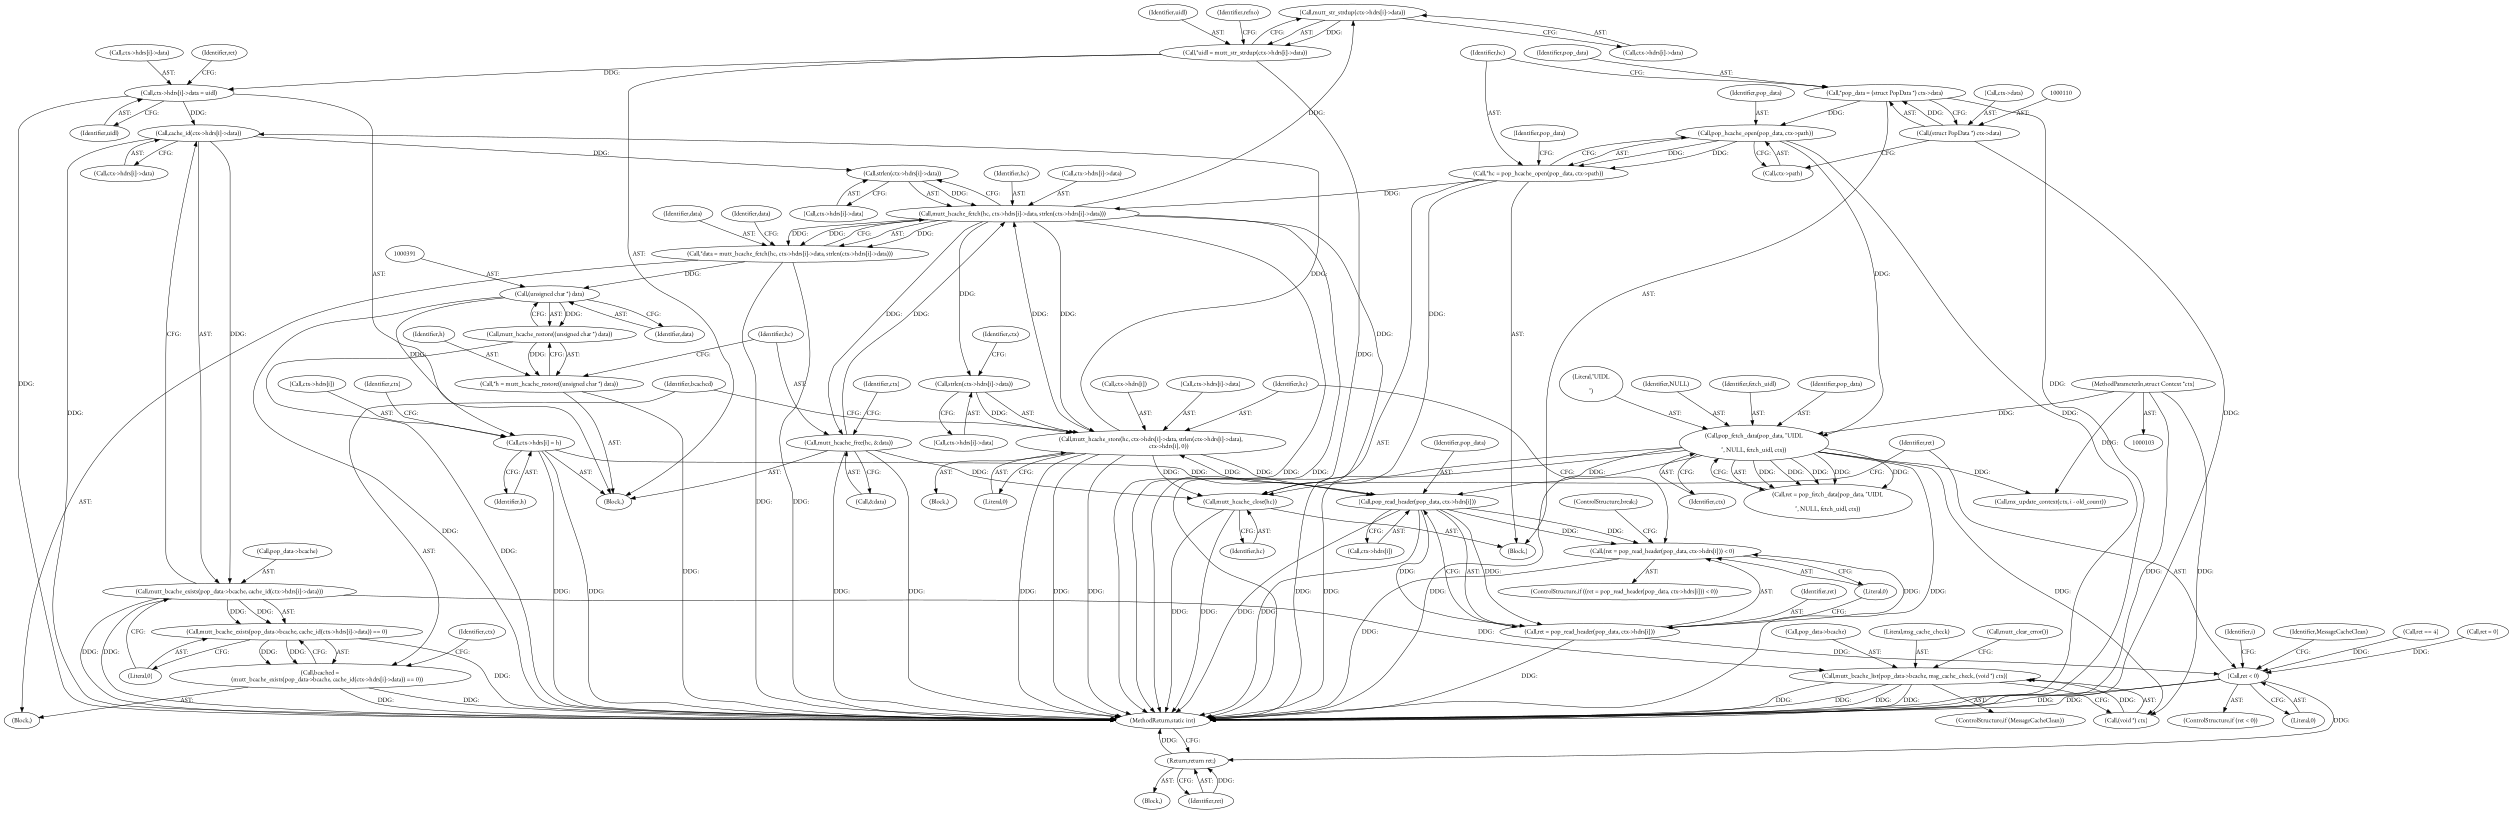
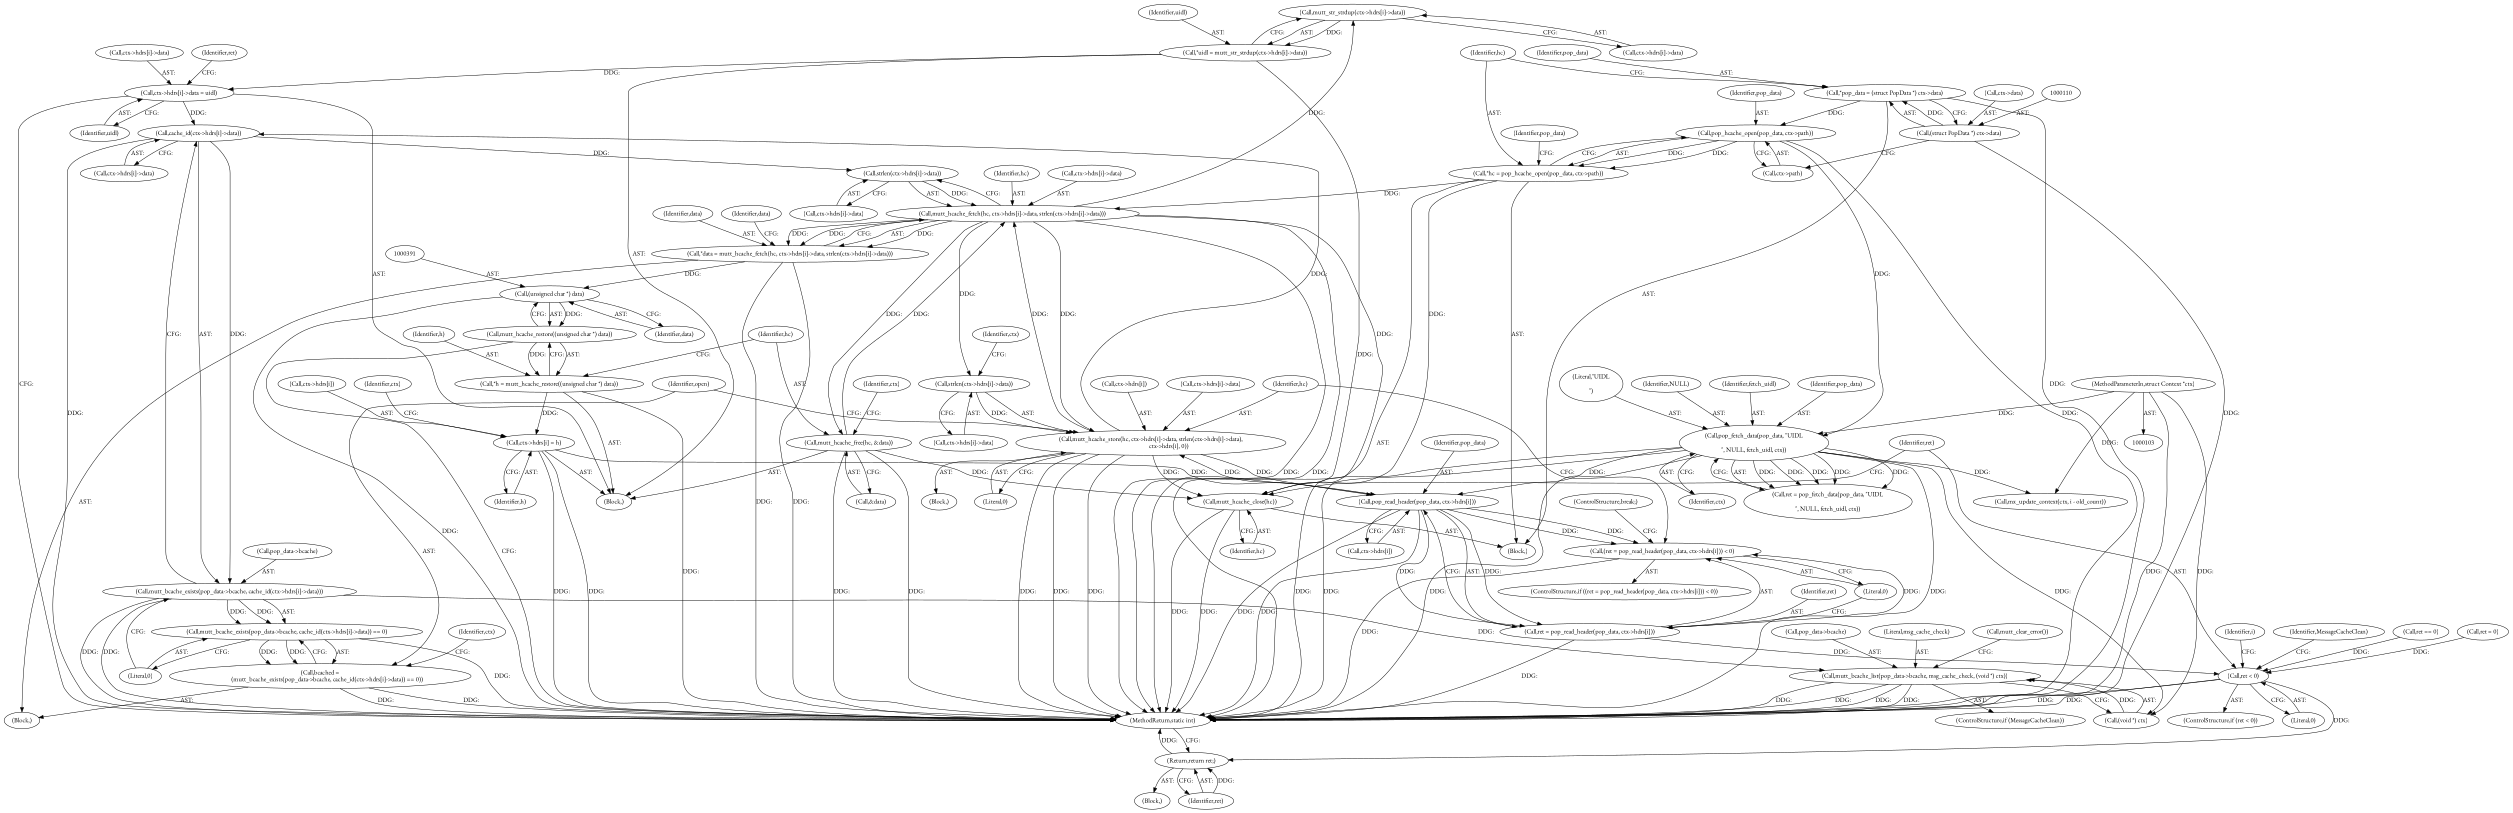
(1238, 12) -> none
(404, 350) -> (542, 411)
(27, 384) -> (27, 384)
(689, 384) -> (689, 384)
(510, 551) -> (510, 551)
(2421, 632) -> (2421, 632)
